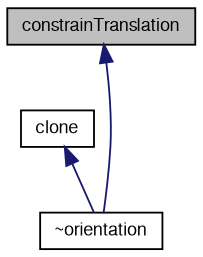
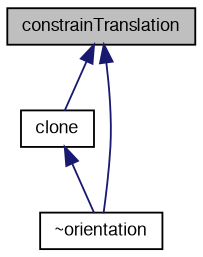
none -> (76, 86)
